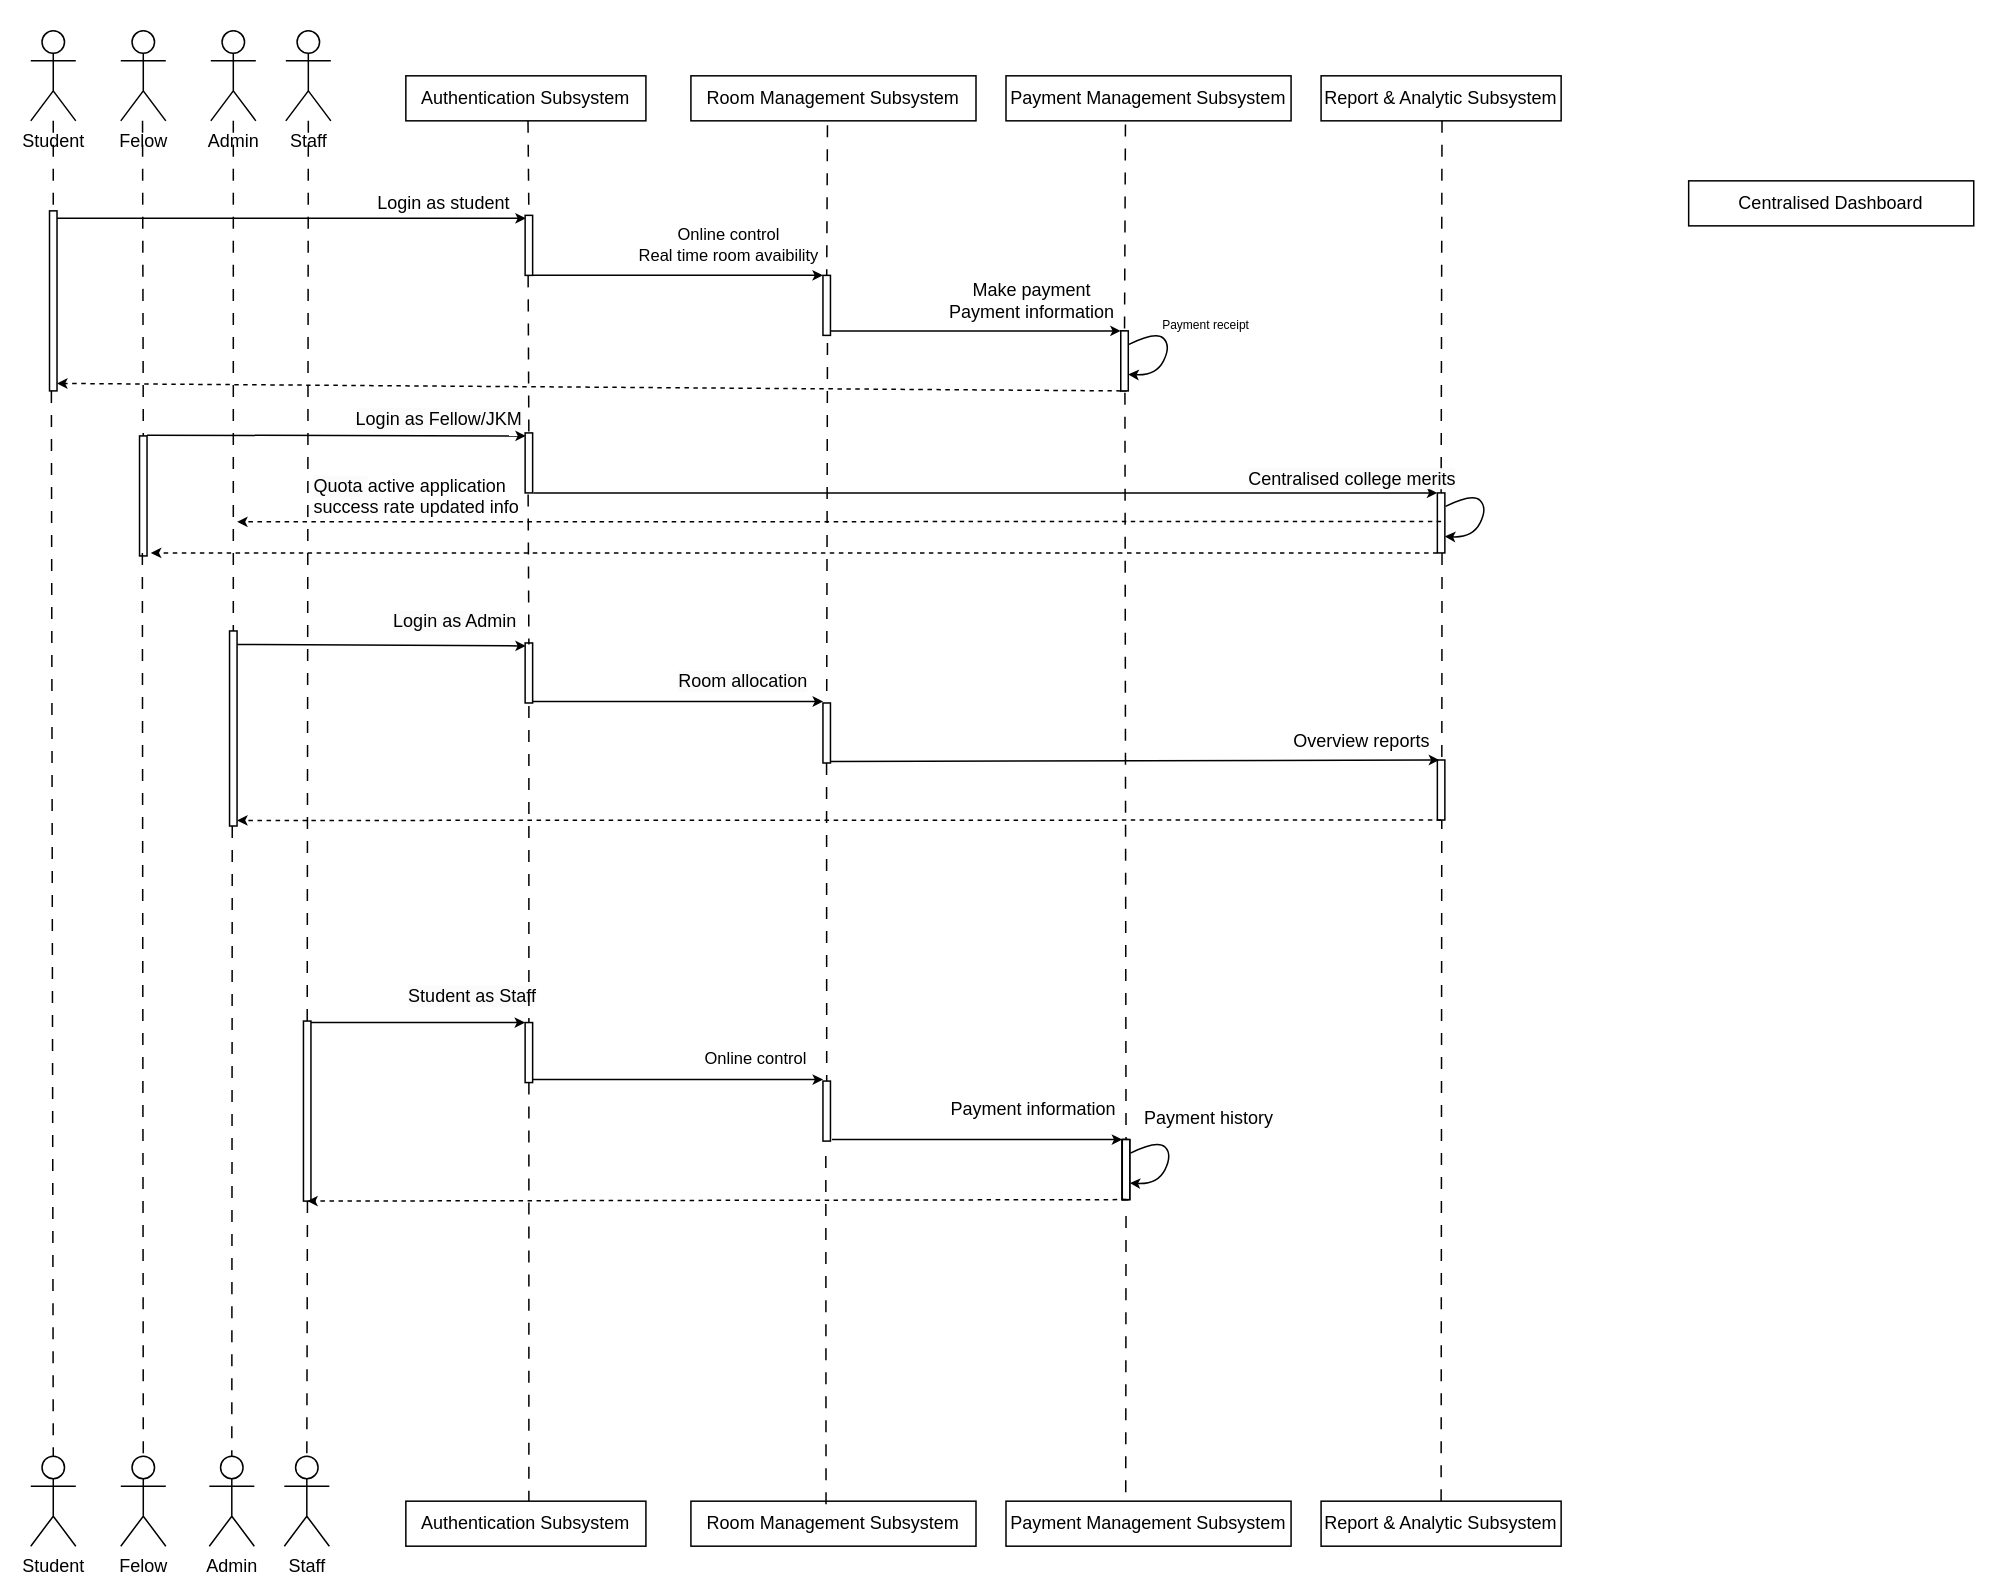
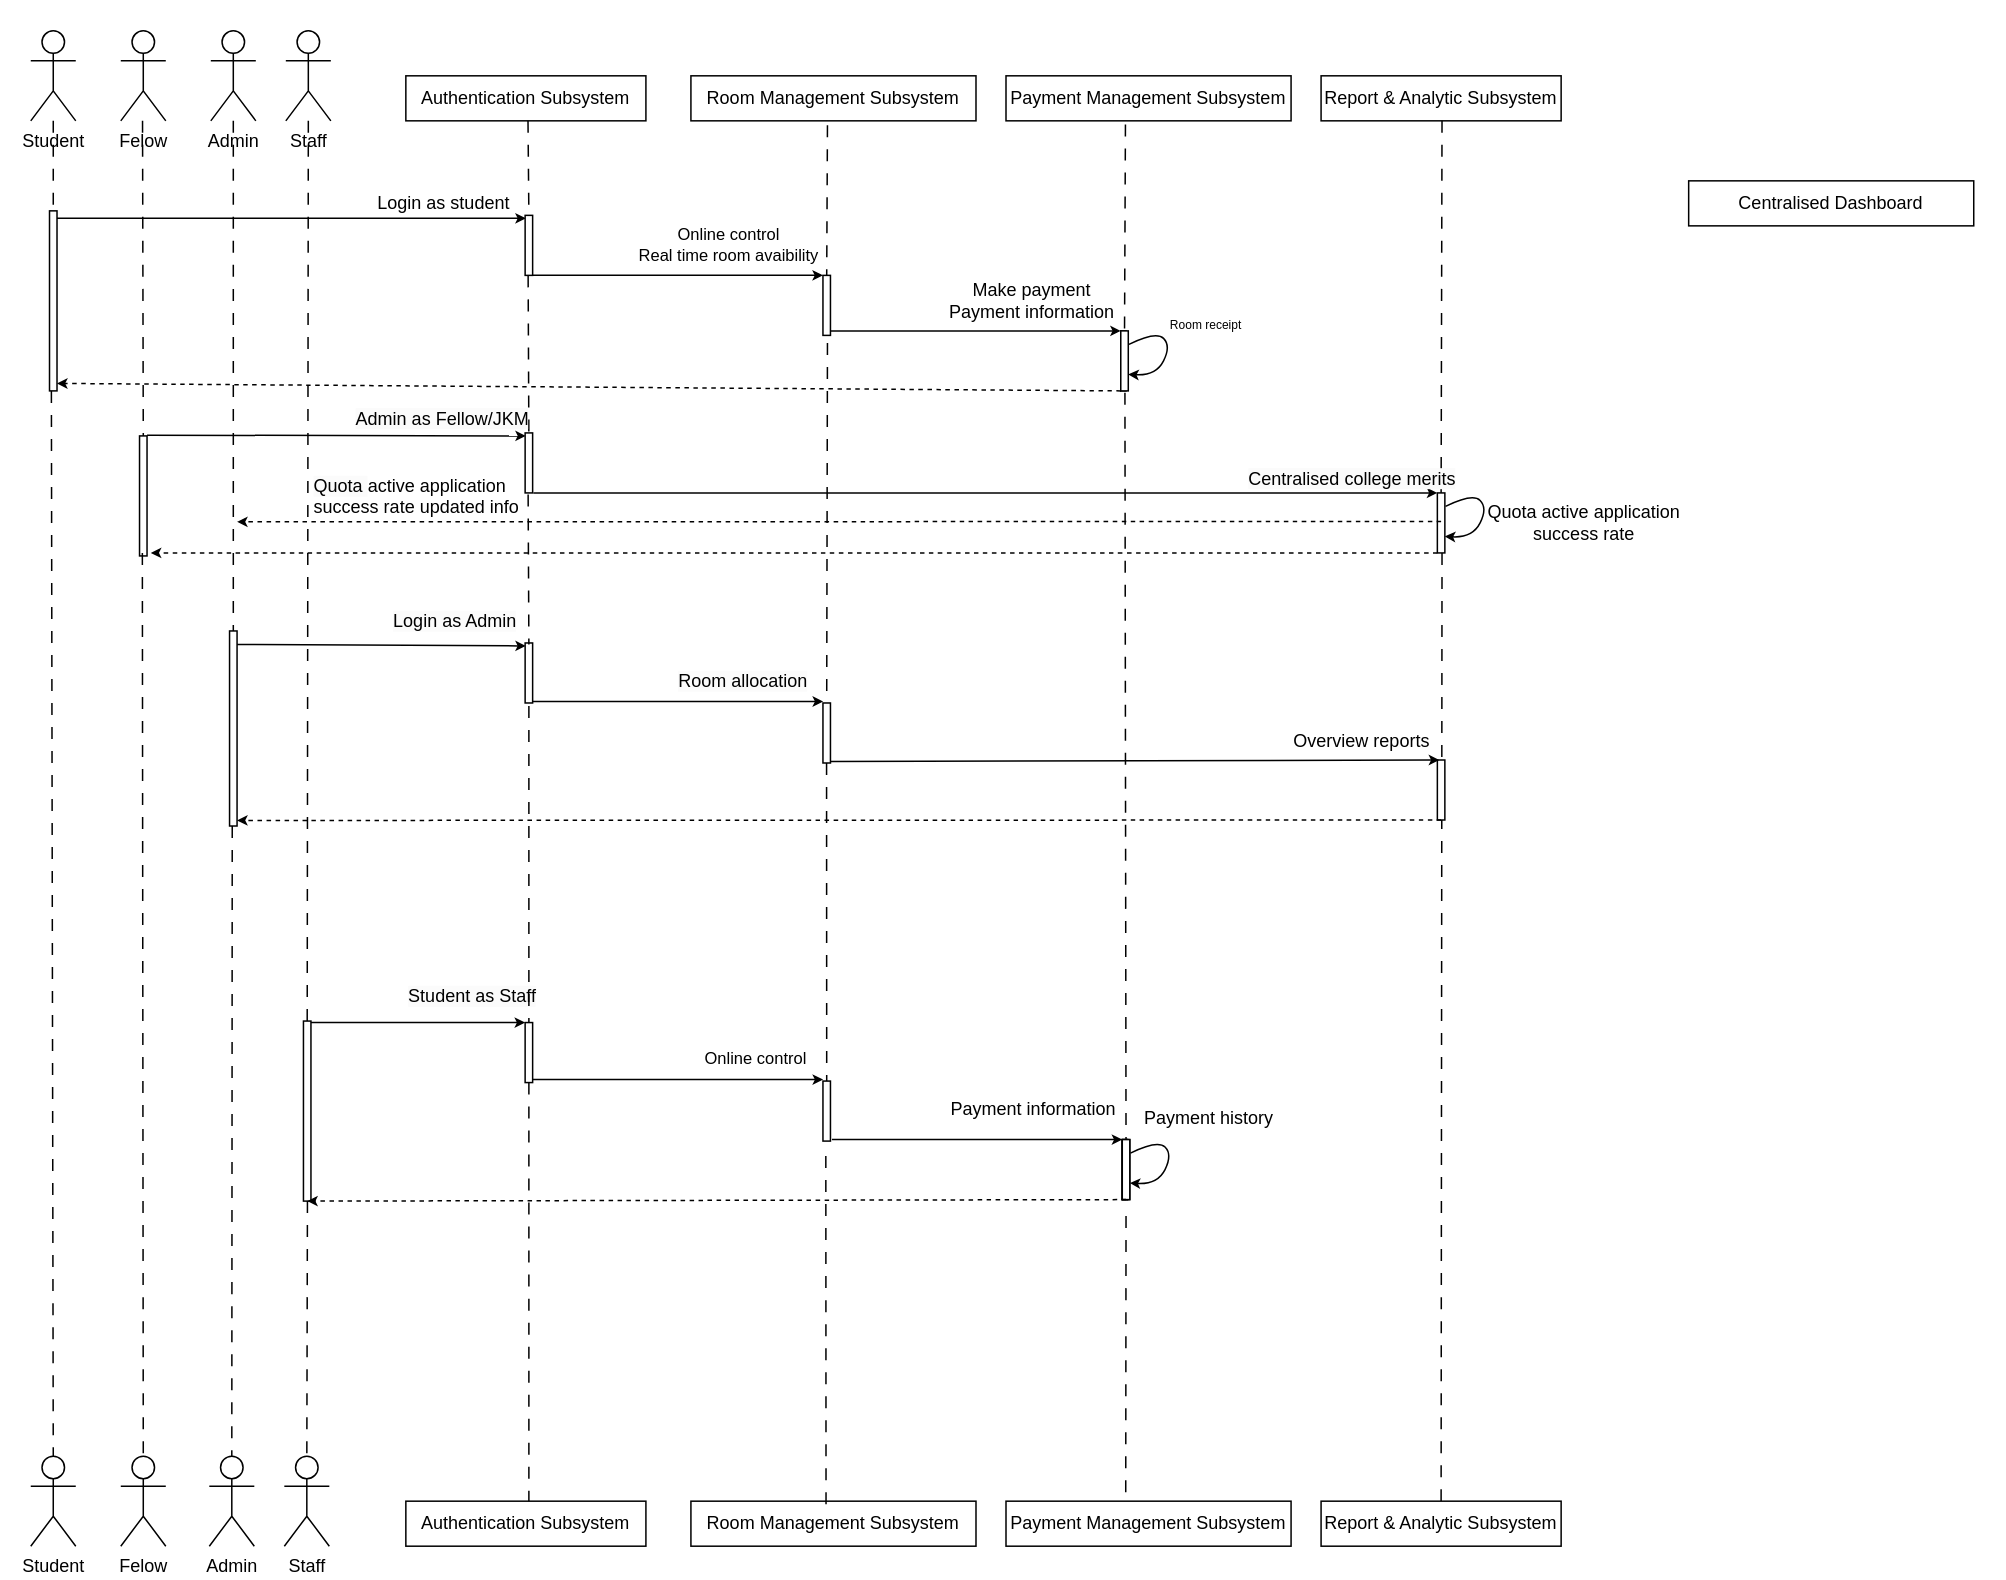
(1206, 323) -> (1206, 323)
(412, 416) -> (412, 416)
none -> (1583, 523)
